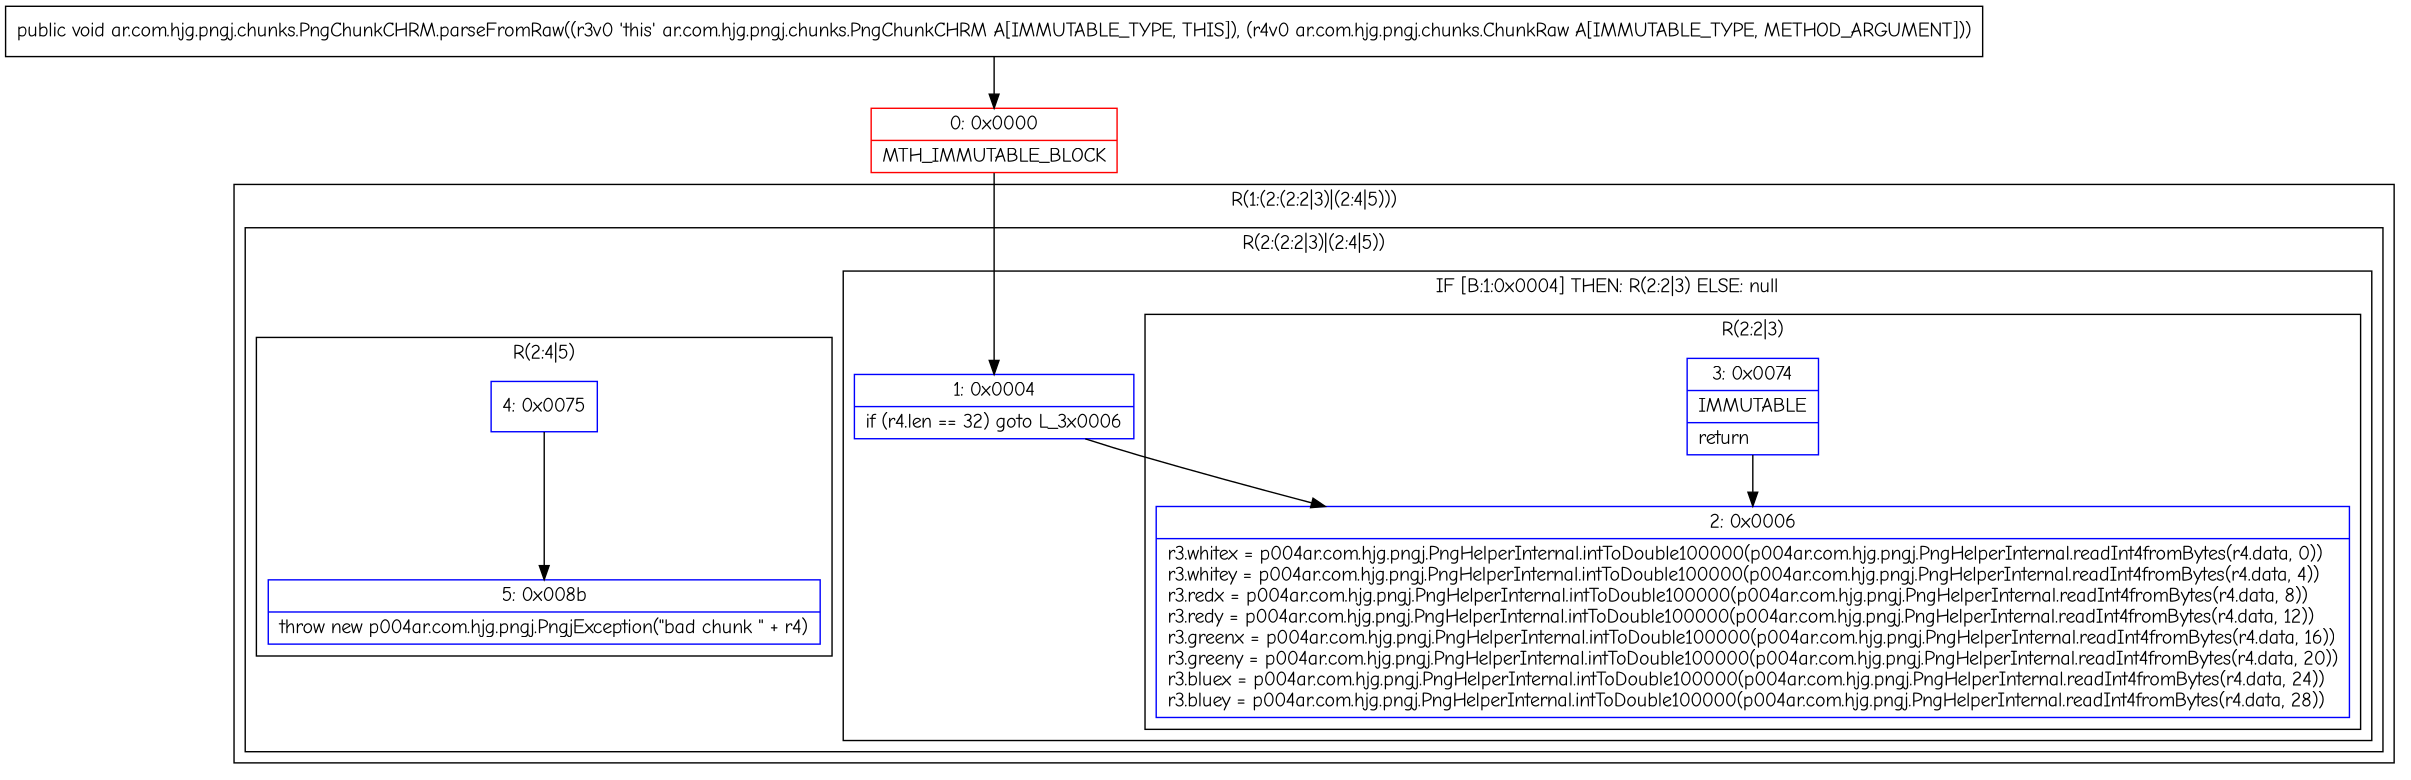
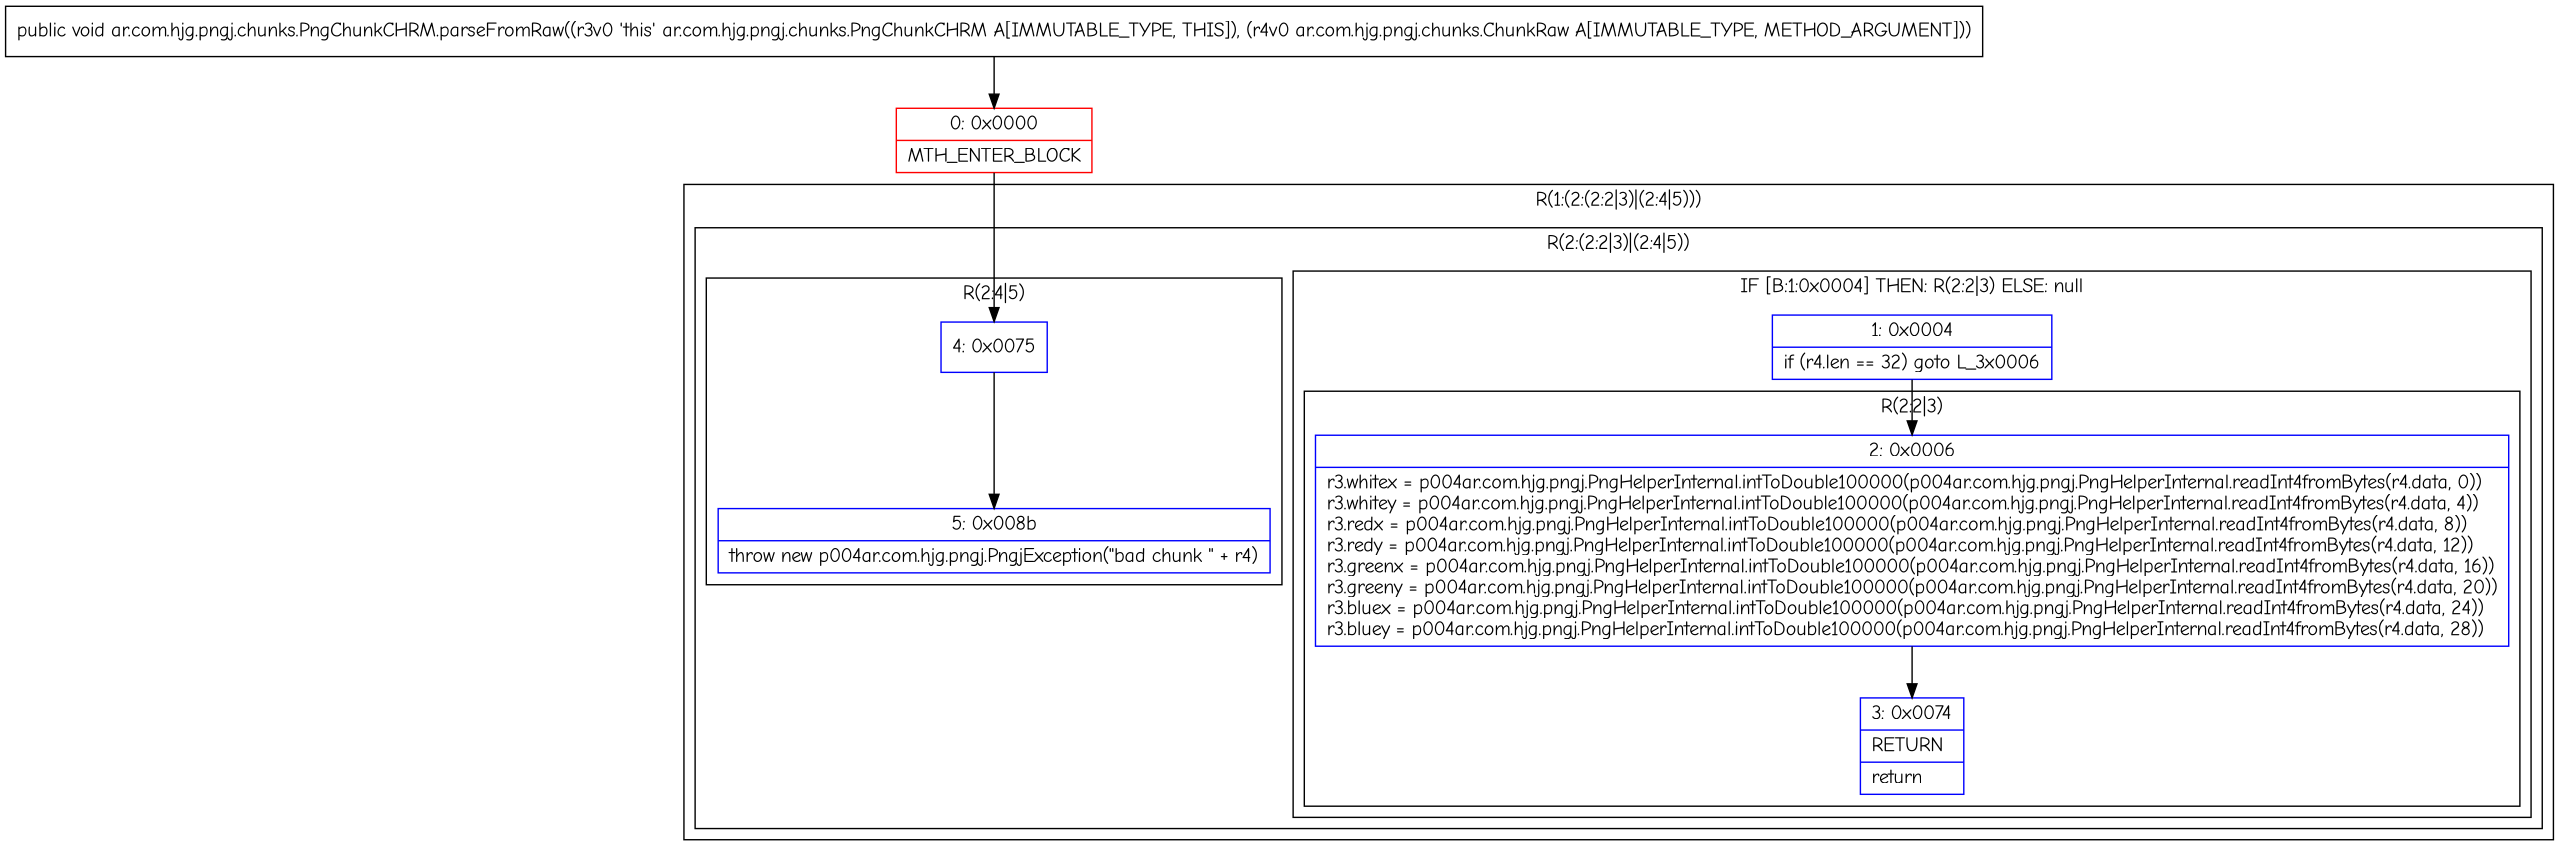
(994, 156) -> (994, 156)
(994, 262) -> (994, 240)
(1753, 406) -> (1908, 745)
(1753, 473) -> (1912, 665)
